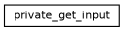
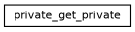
(62, 16) -> (68, 16)
